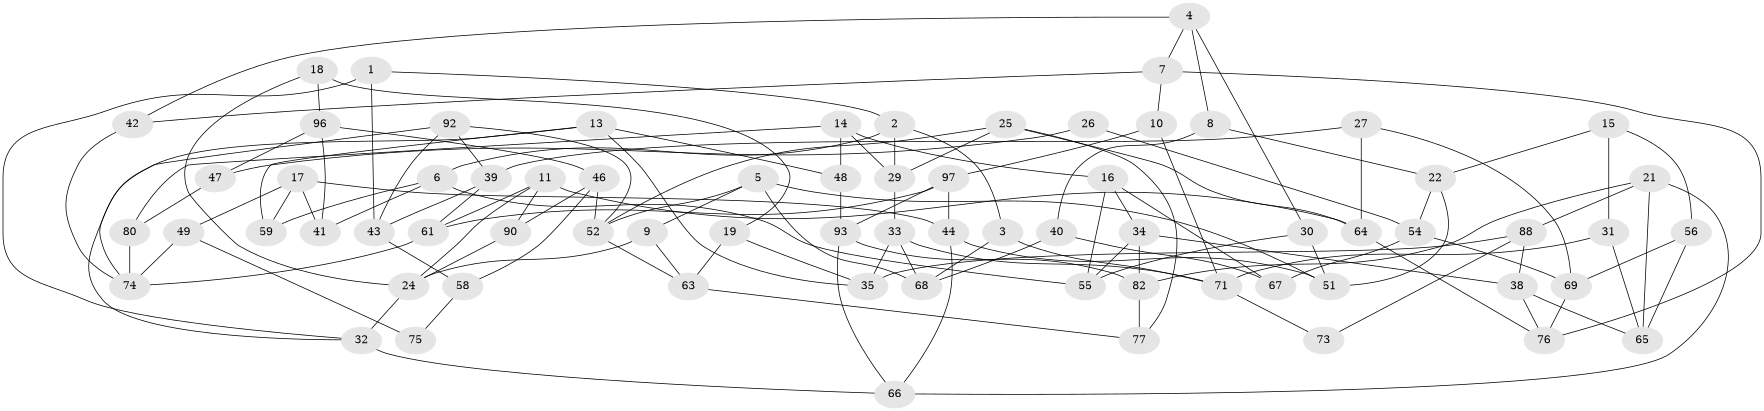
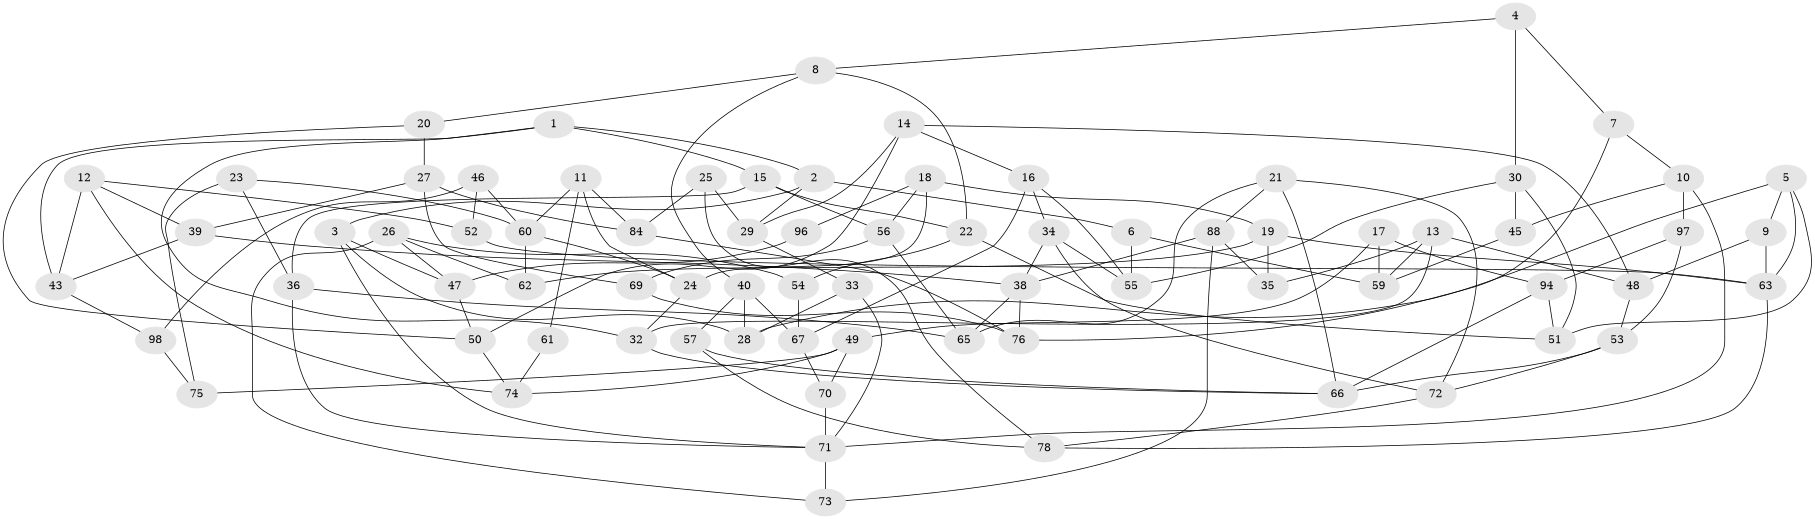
(133, 124) -> none
none -> (424, 124)
(450, 124) -> (84, 178)
(463, 144) -> none
none -> (660, 145)
(742, 162) -> none
none -> (237, 178)
(675, 205) -> (1795, 235)
(460, 206) -> (549, 259)
none -> (905, 206)
(789, 213) -> none
(130, 232) -> (475, 340)
(320, 232) -> none
(511, 232) -> (525, 232)
(841, 232) -> (1618, 340)
(949, 232) -> (1547, 286)
(1361, 232) -> (636, 232)
none -> (1516, 232)
(1609, 232) -> (294, 286)
(883, 255) -> none
(1498, 257) -> none
none -> (394, 260)
(528, 260) -> (1700, 260)
(463, 286) -> (156, 340)
none -> (525, 286)
(922, 286) -> (744, 340)
(1139, 286) -> (1436, 394)
none -> (690, 340)
(1139, 340) -> (1045, 448)
none -> (826, 394)
none -> (403, 452)
